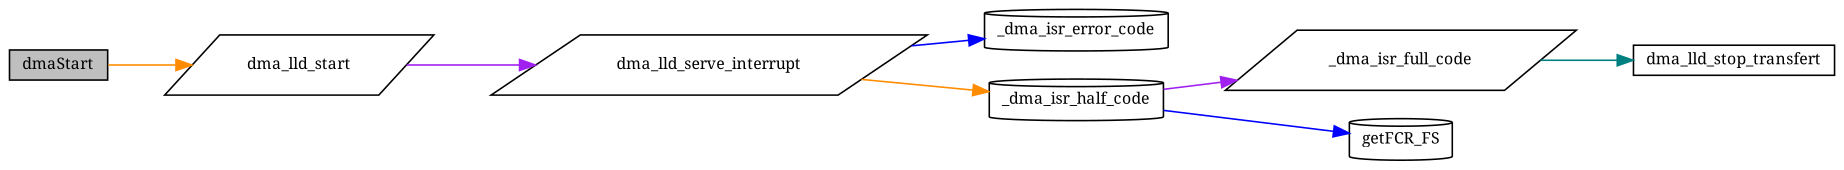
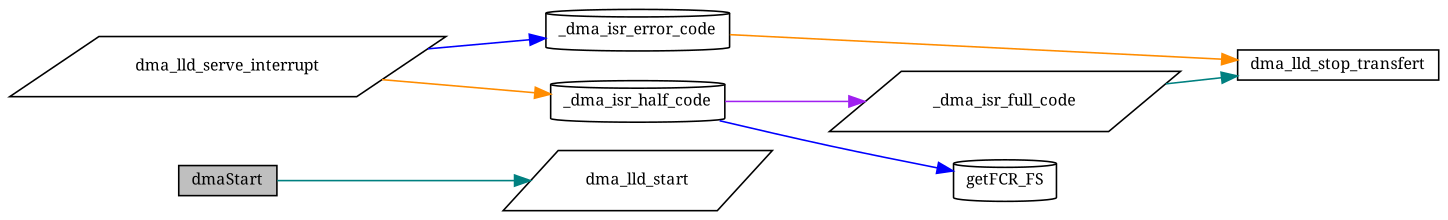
none -> (976, 47)
(142, 65) -> (396, 181)
(463, 65) -> none
